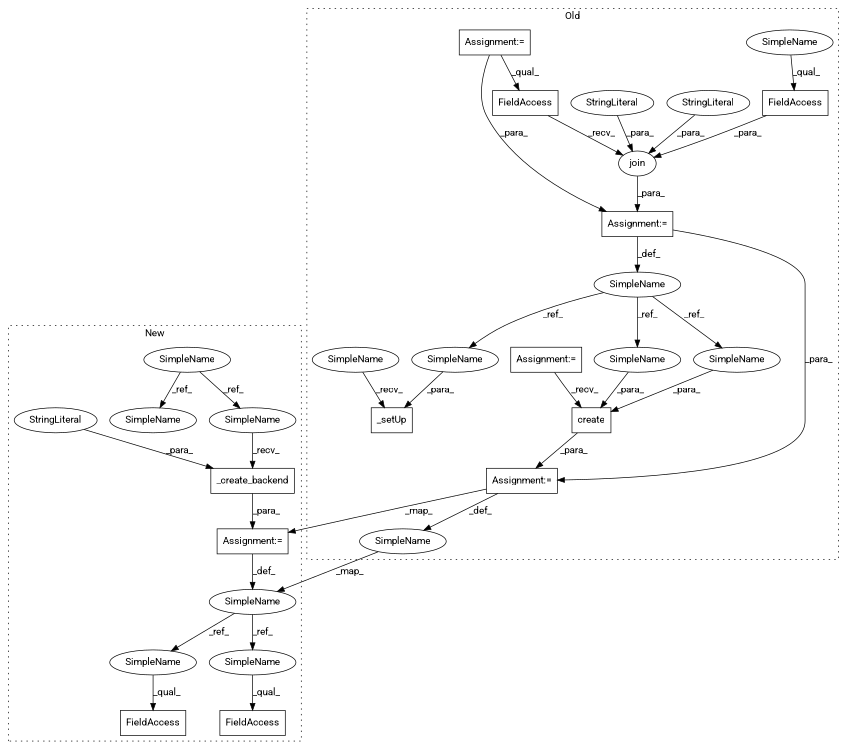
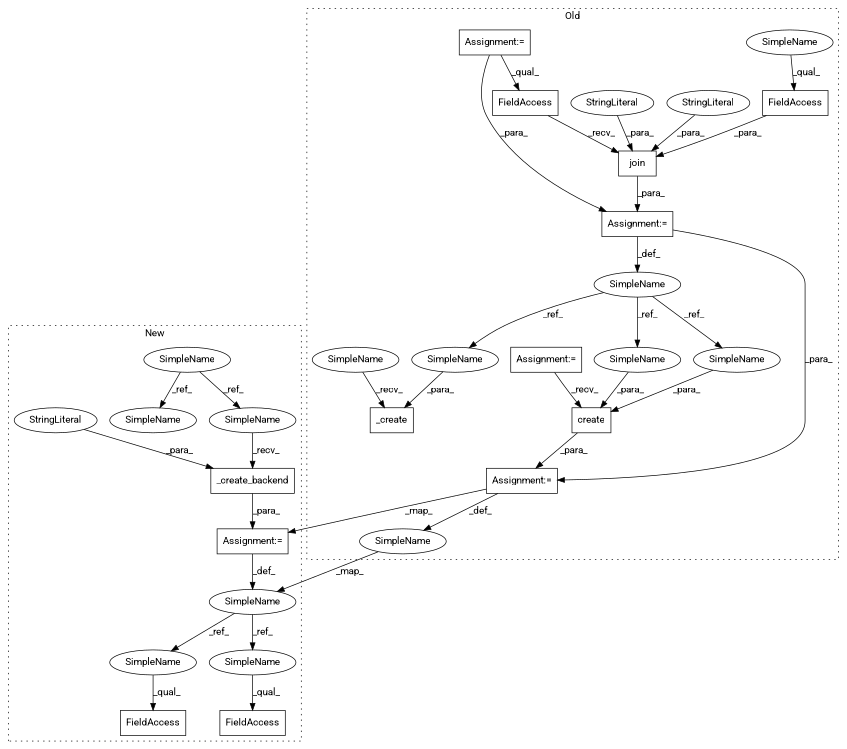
(637, 164) -> (637, 164)
(392, 420) -> (392, 420)
